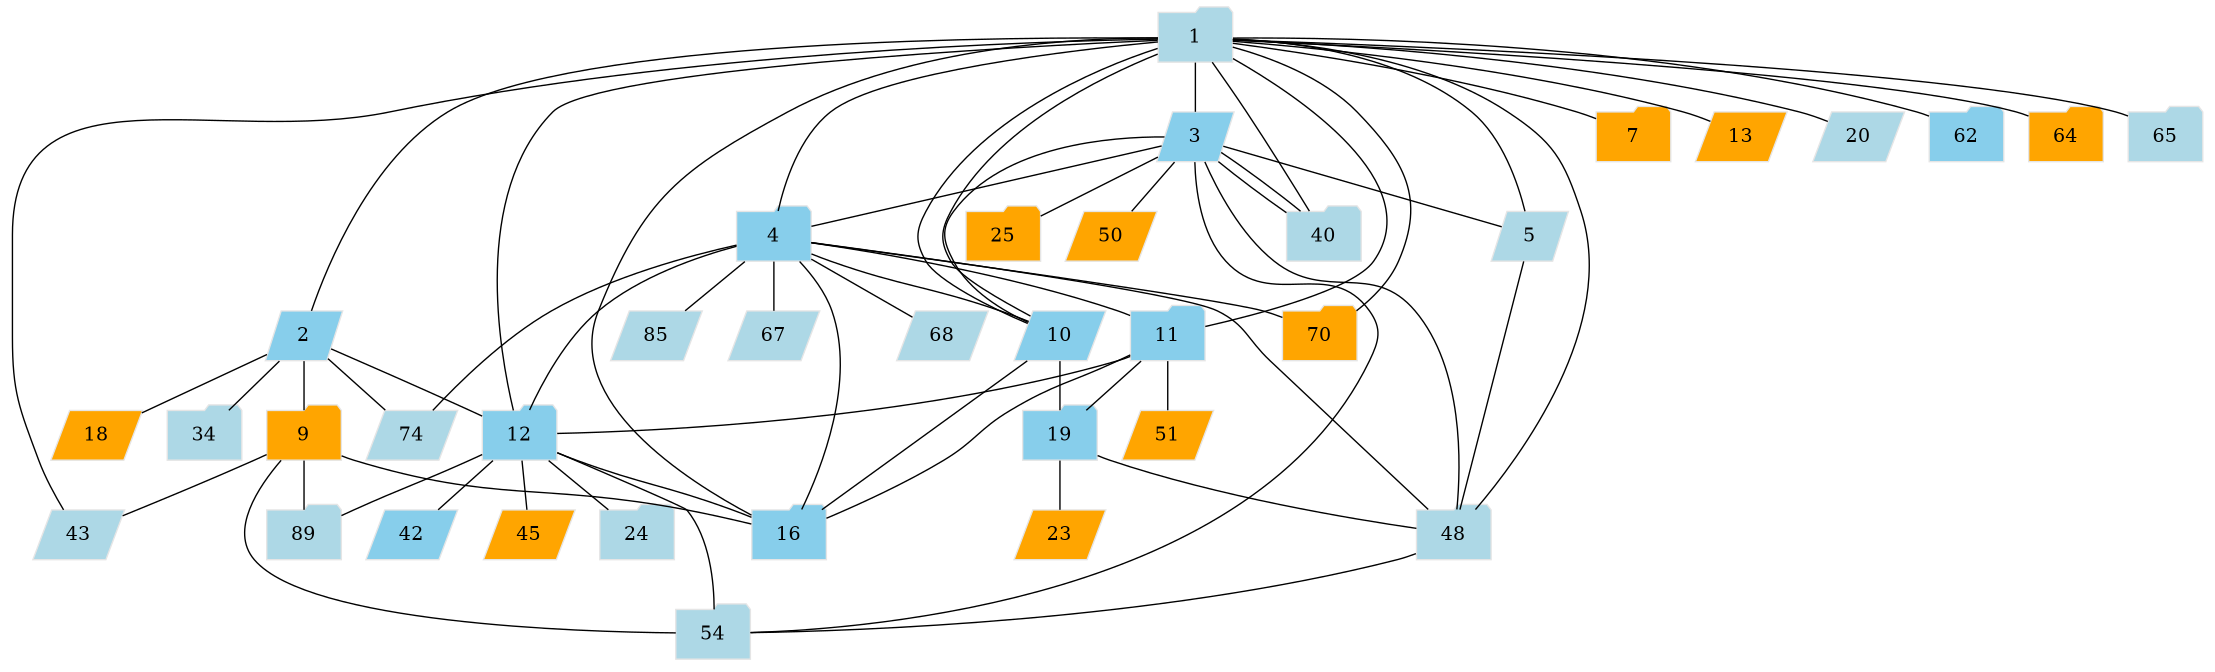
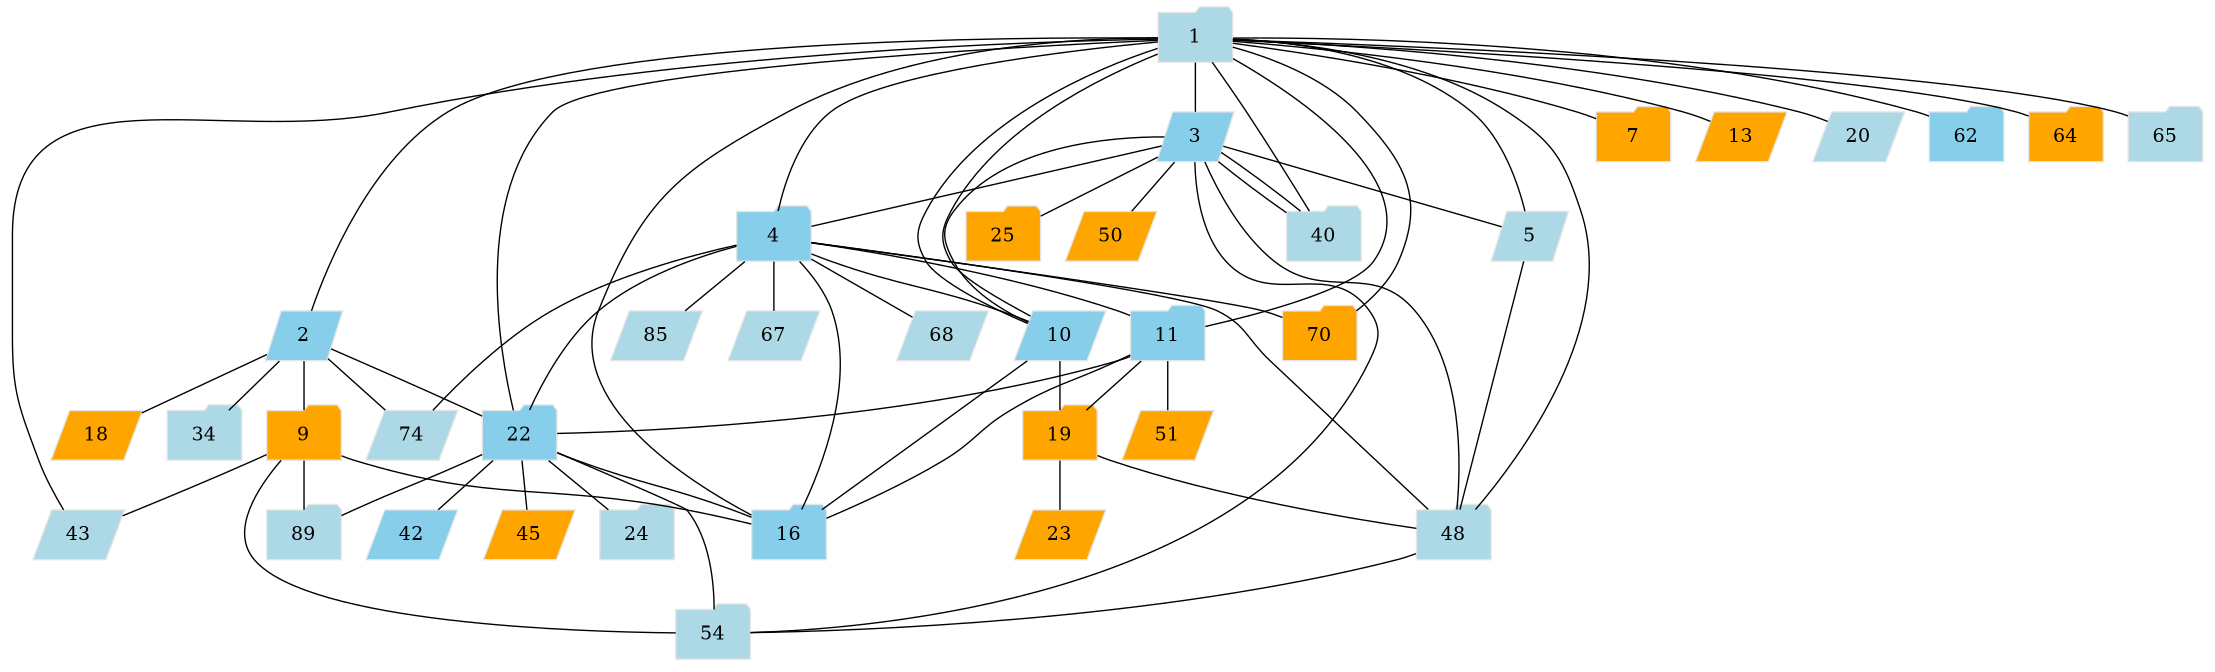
(520, 435) -> (520, 435)
(1060, 435) -> (1060, 435)
